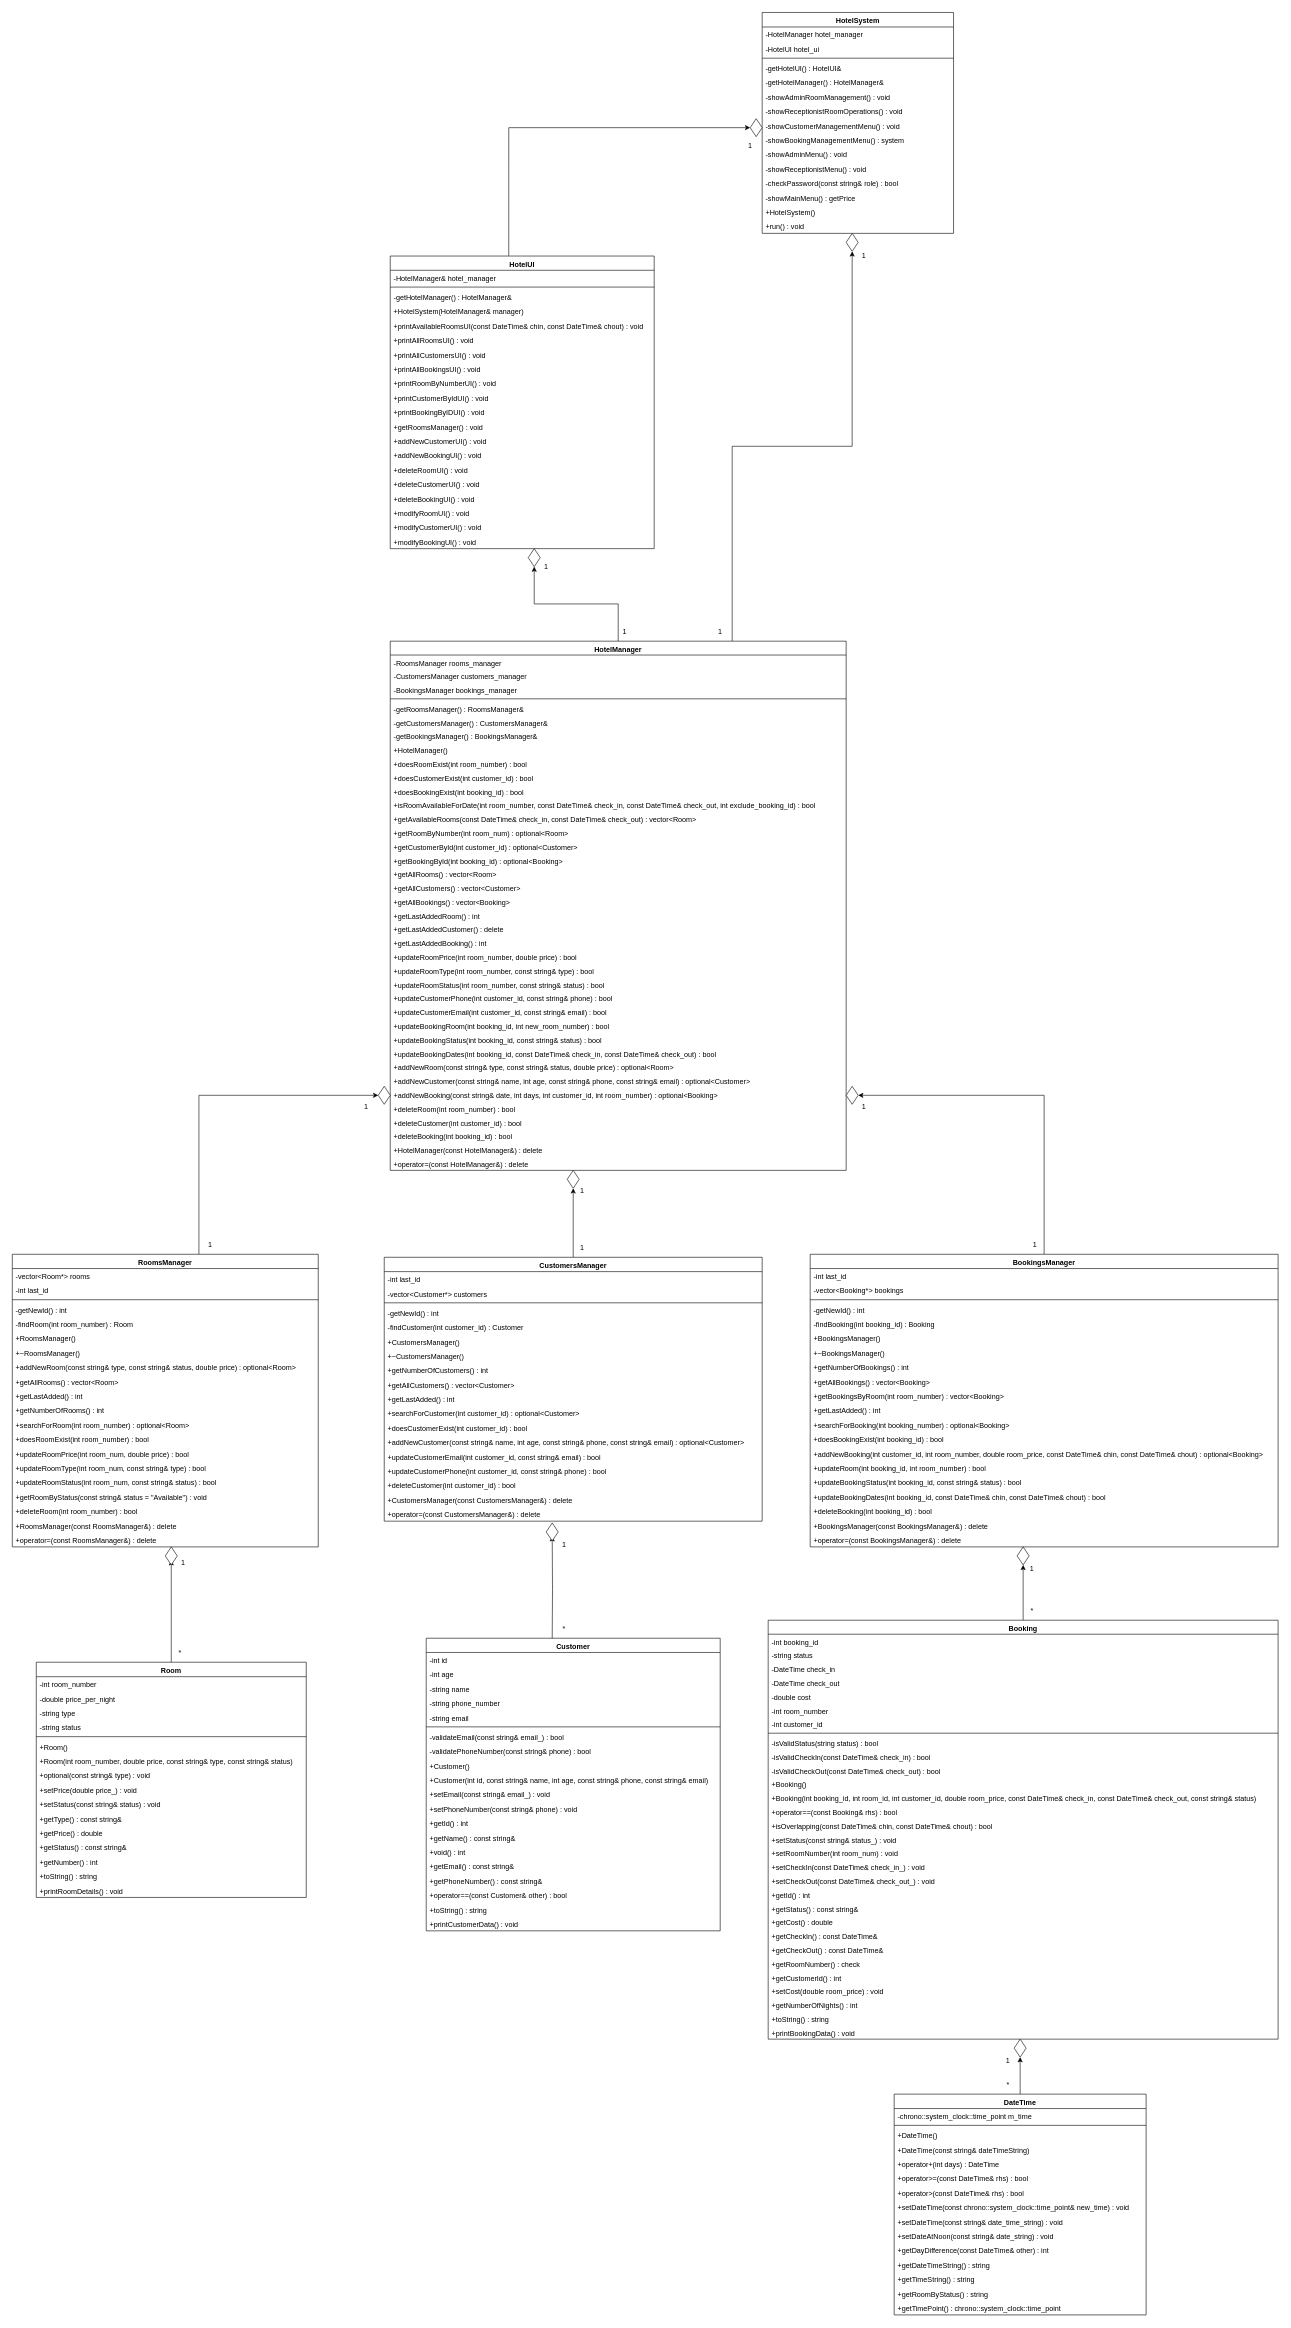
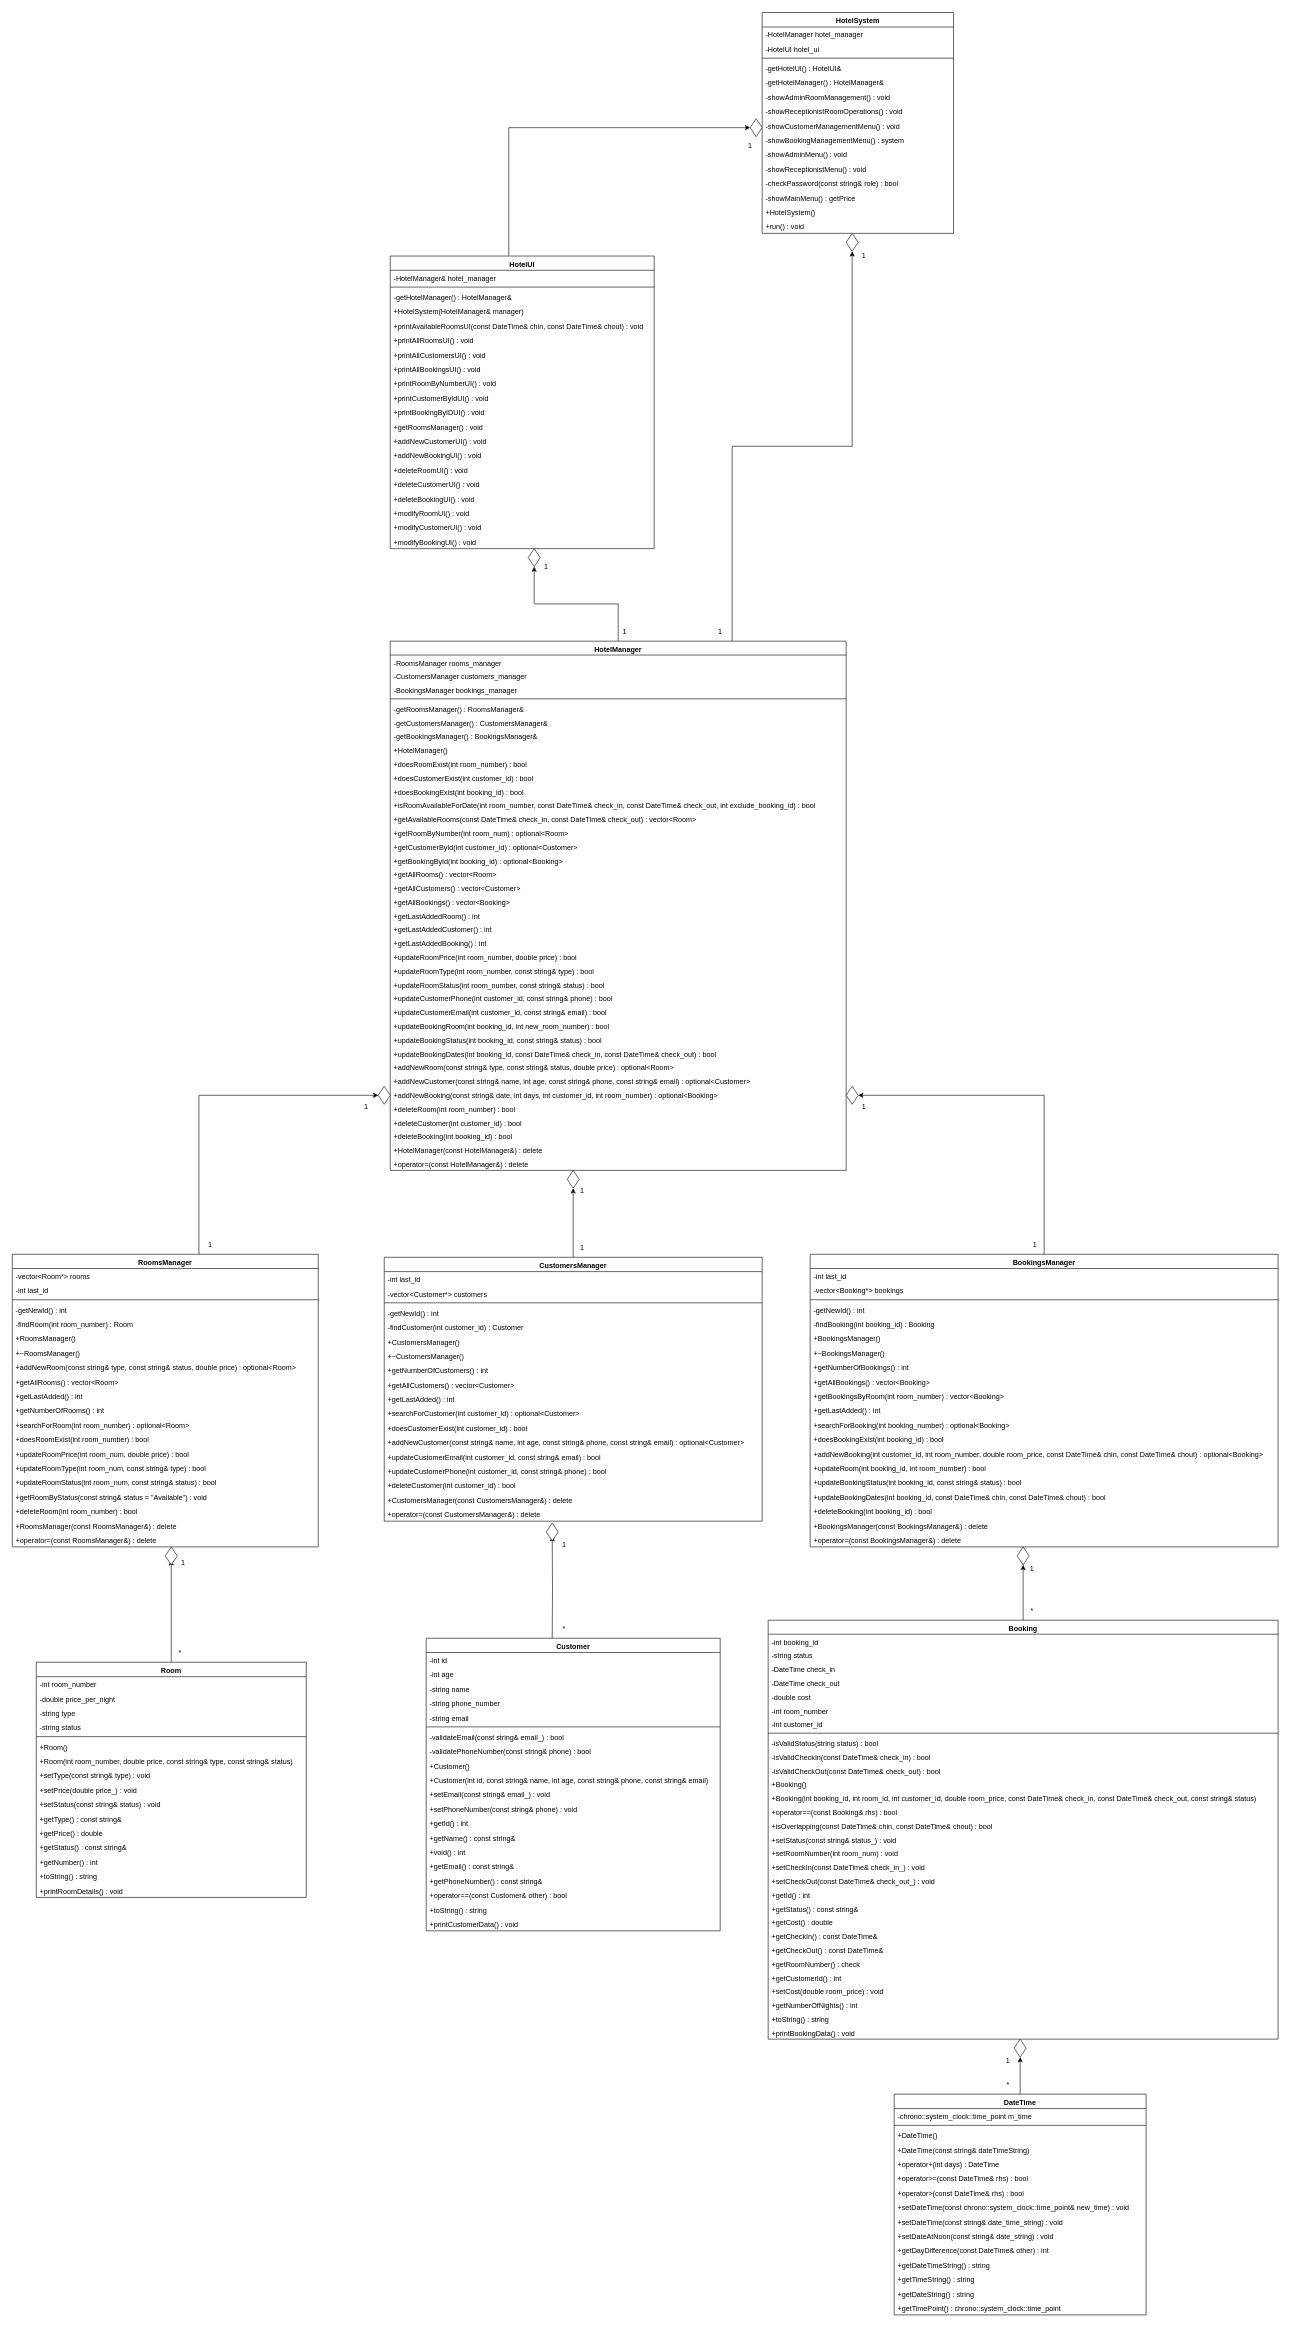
(454, 930) -> (448, 930)
(104, 1776) -> (104, 1776)
(948, 2294) -> (943, 2294)
